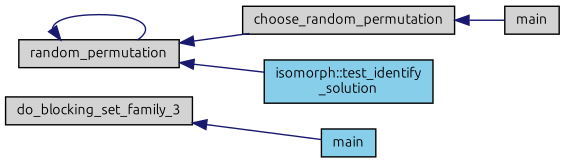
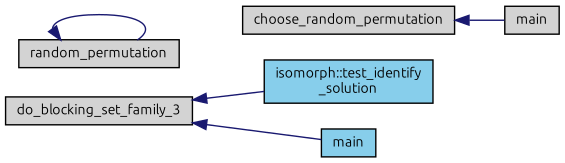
(222, 37) -> none
(229, 68) -> (235, 95)
